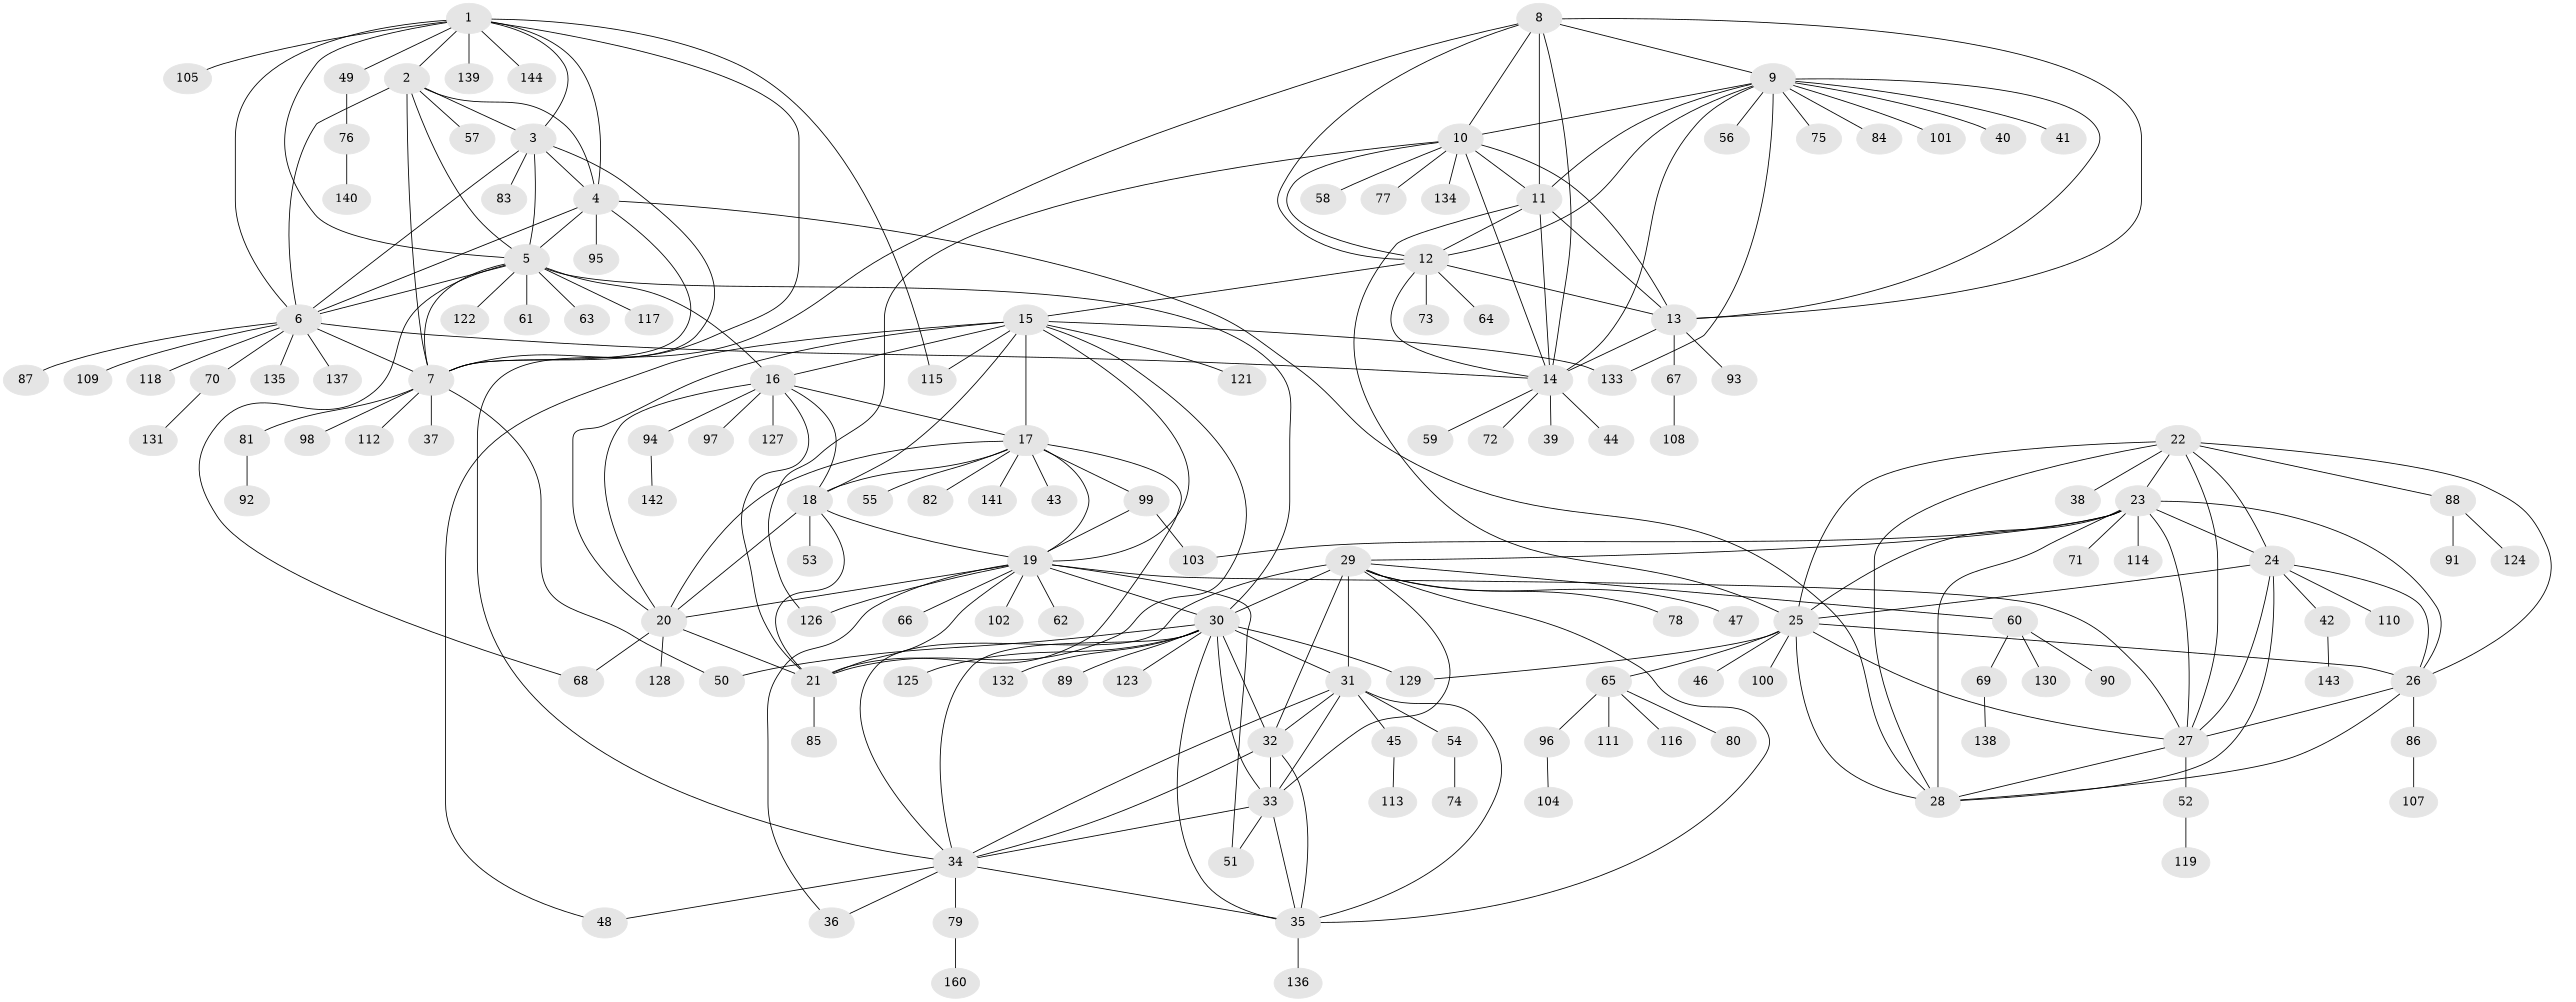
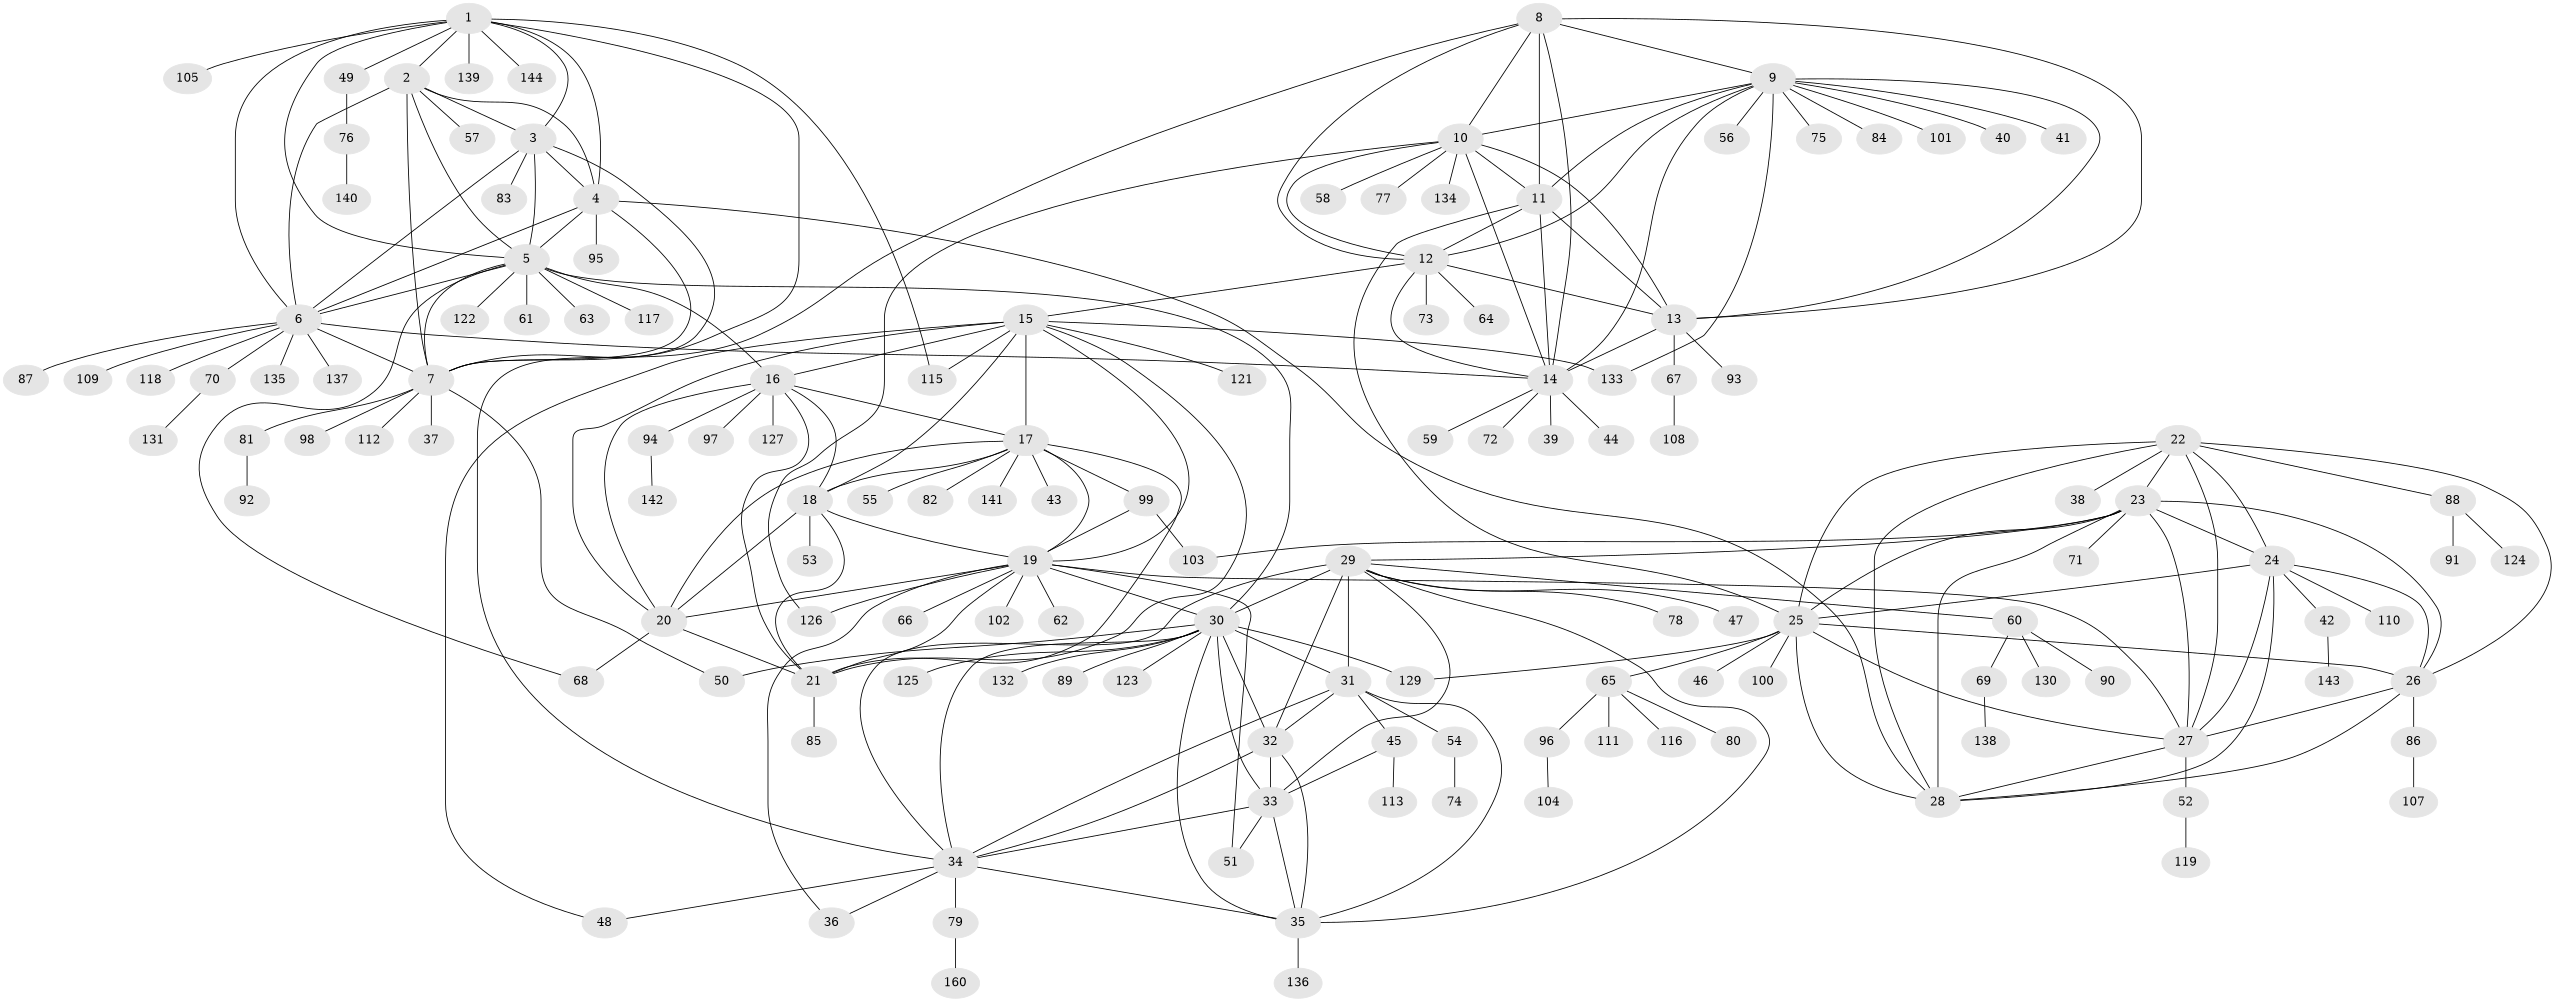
(2138, 561) -> none
(660, 682) -> none
(1310, 742) -> (1332, 772)
